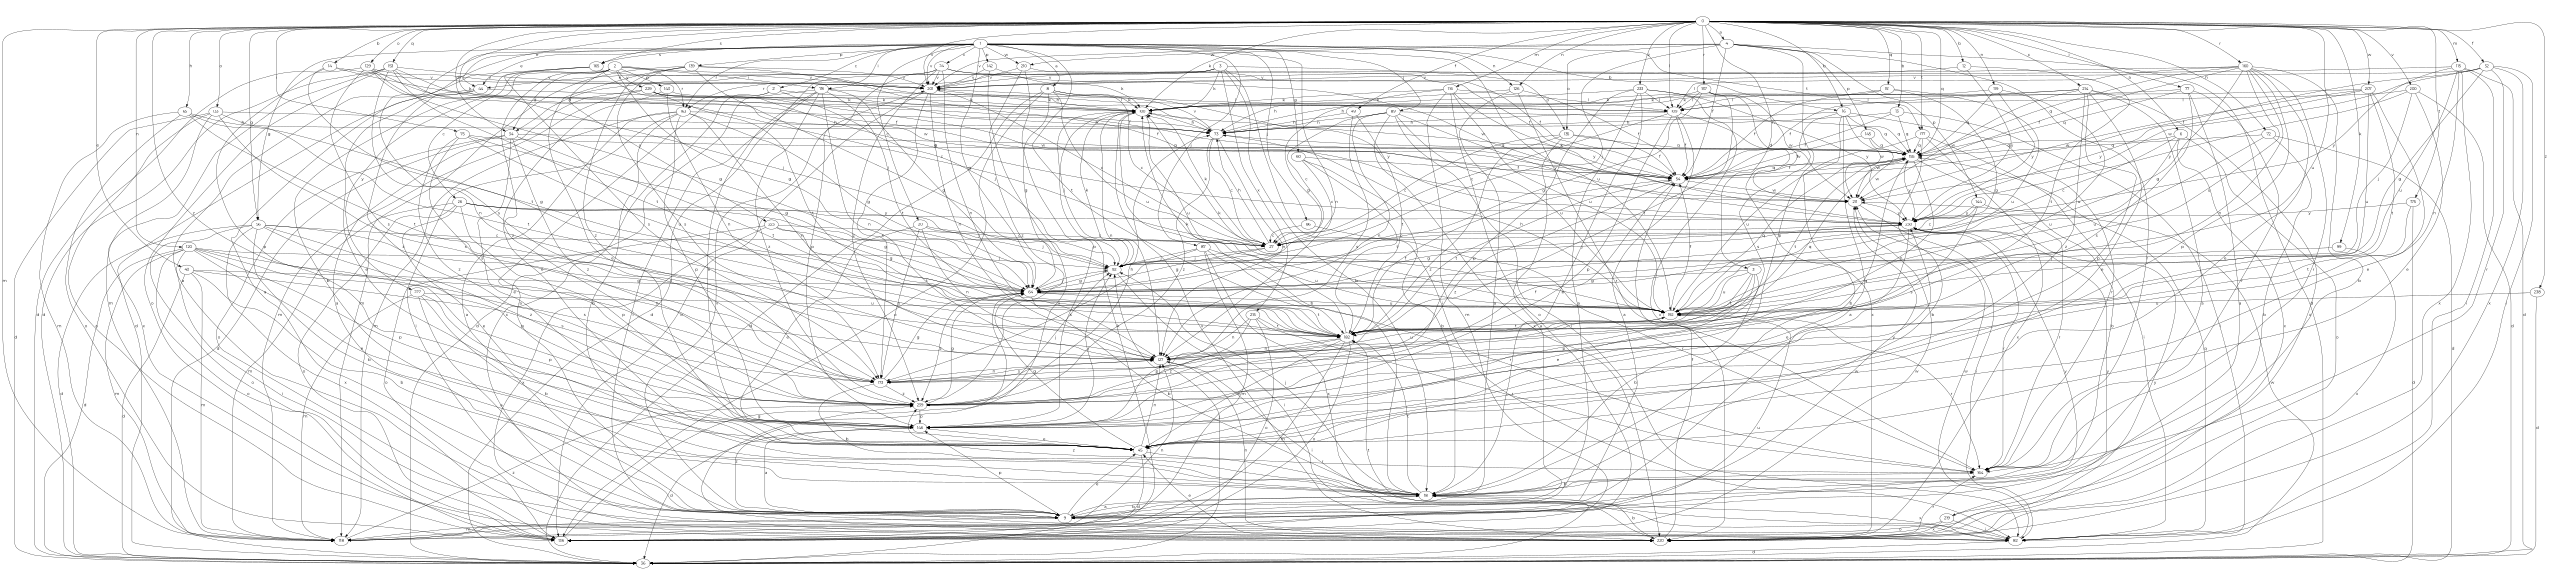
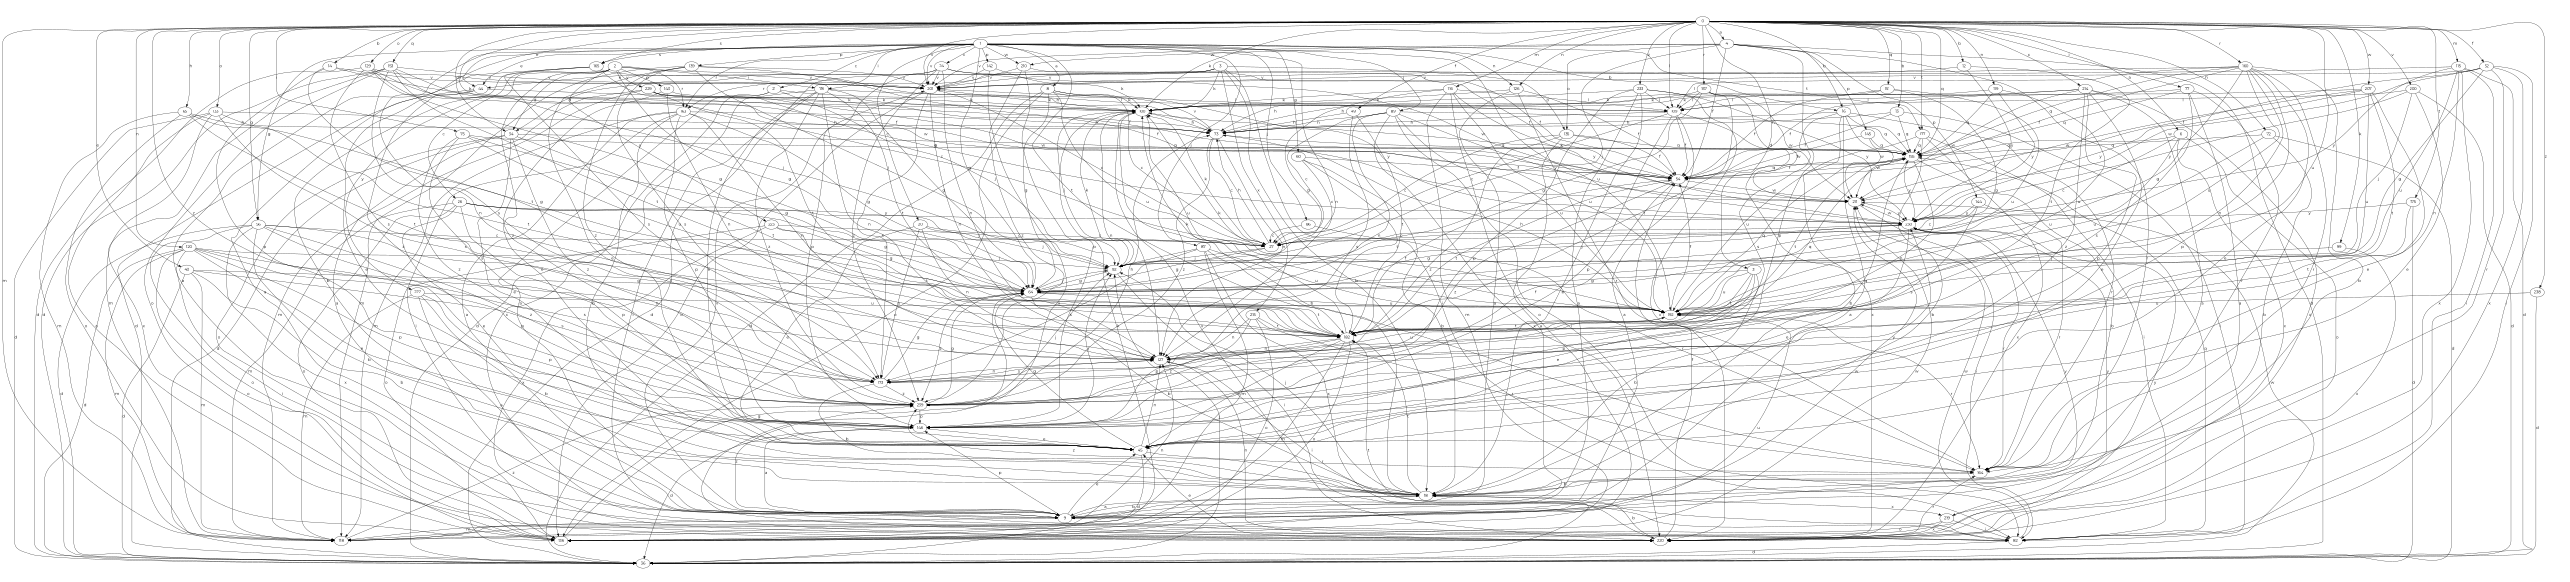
(1879, 172) -> (1882, 213)
(1720, 509) -> (1699, 501)
